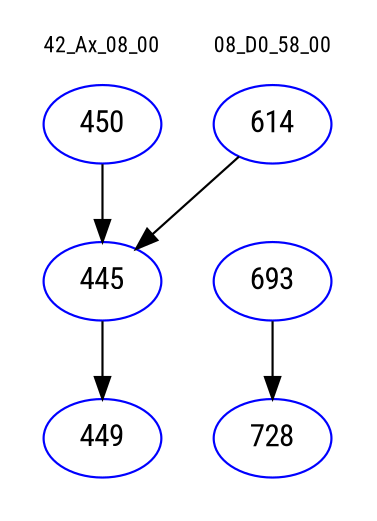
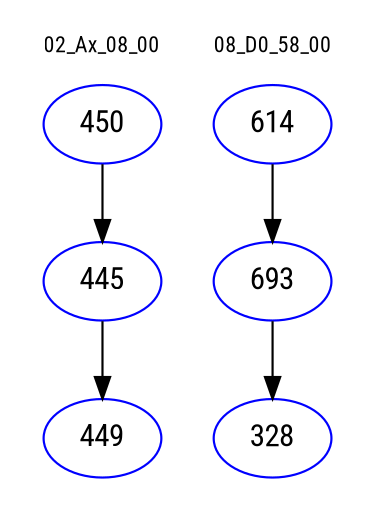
(102, 47) -> (102, 47)
(211, 182) -> (273, 192)
(273, 438) -> (273, 438)
